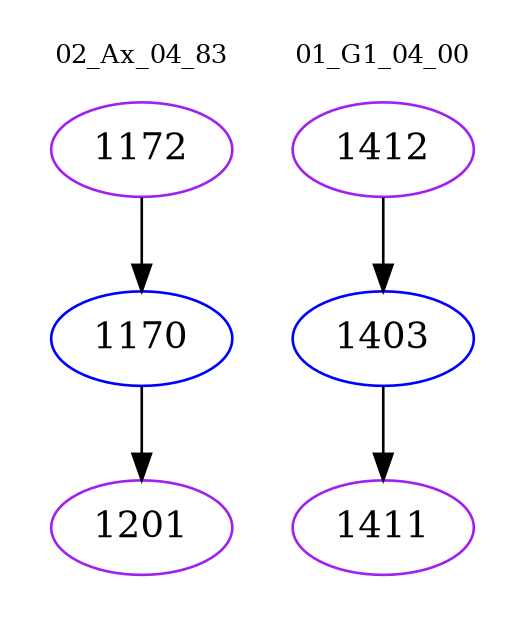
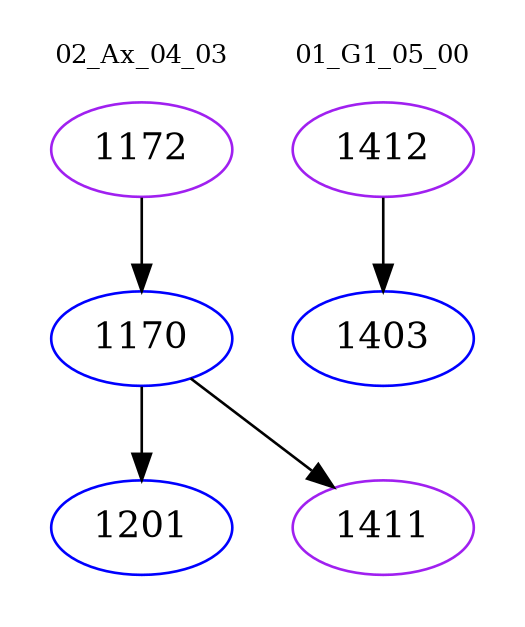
(142, 56) -> (142, 56)
(383, 56) -> (383, 56)
(383, 420) -> (236, 413)
(142, 528) -> (142, 528)
